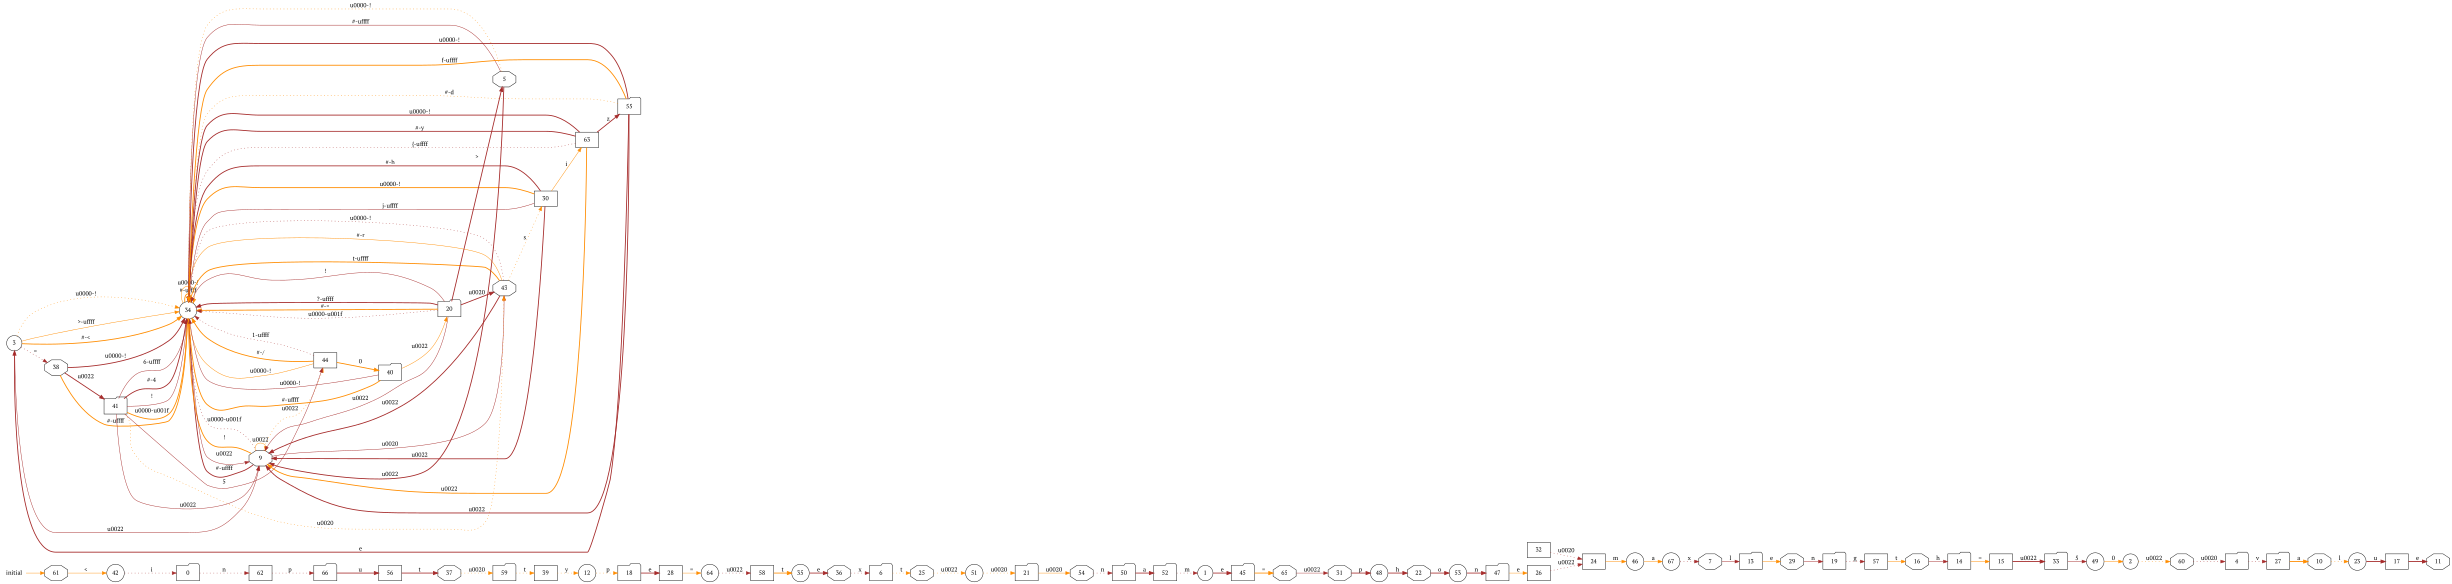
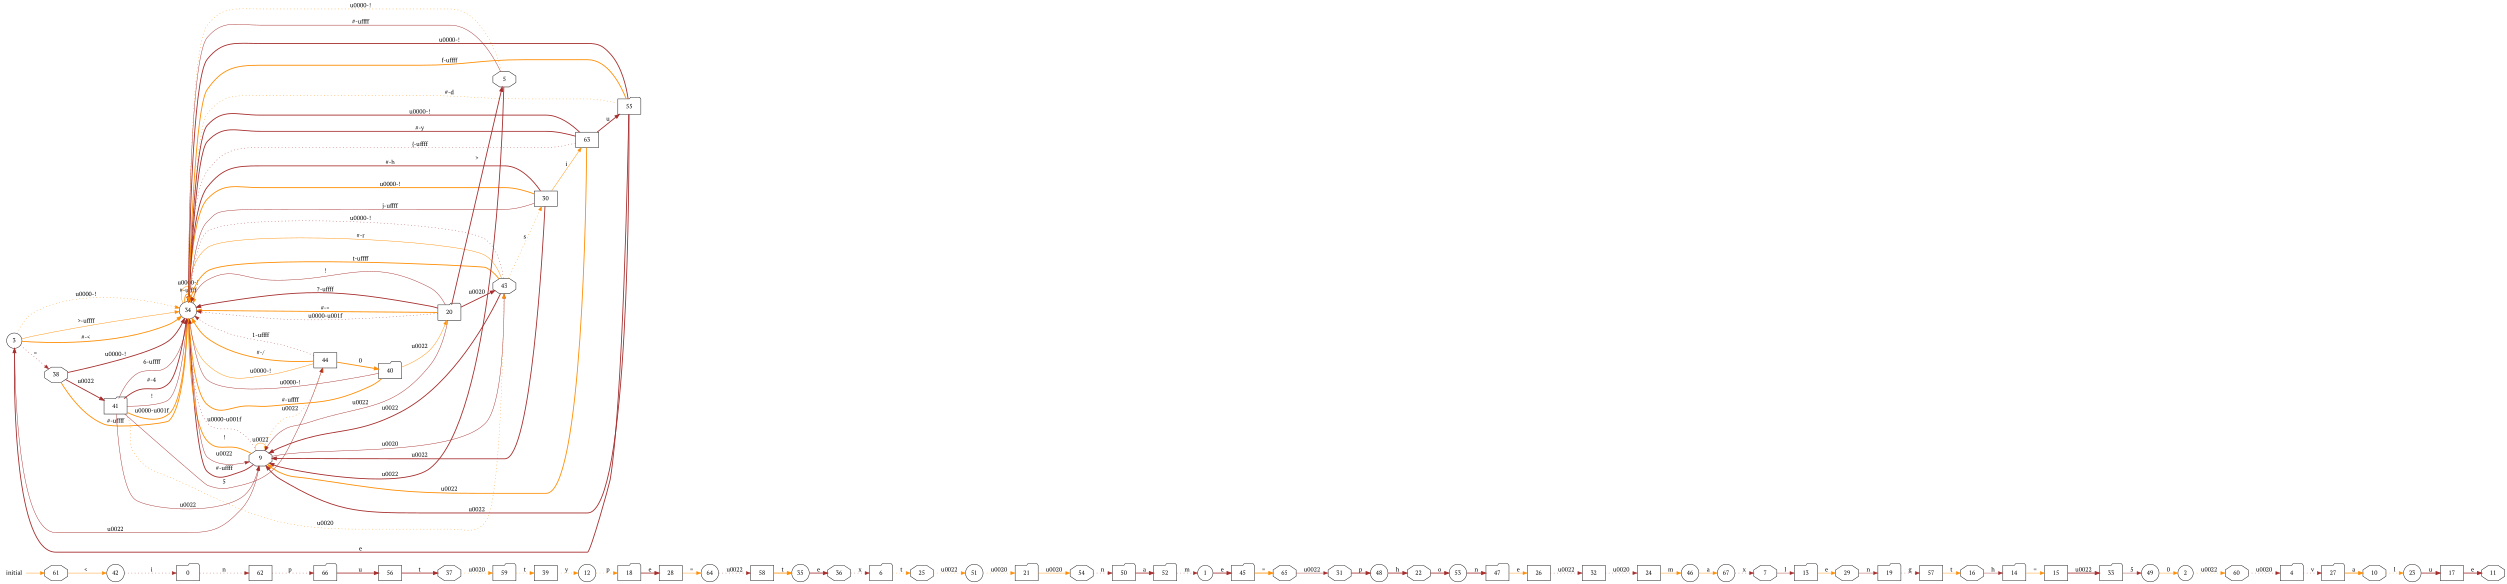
(608, 119) -> (608, 119)
(1564, 568) -> (1564, 573)
